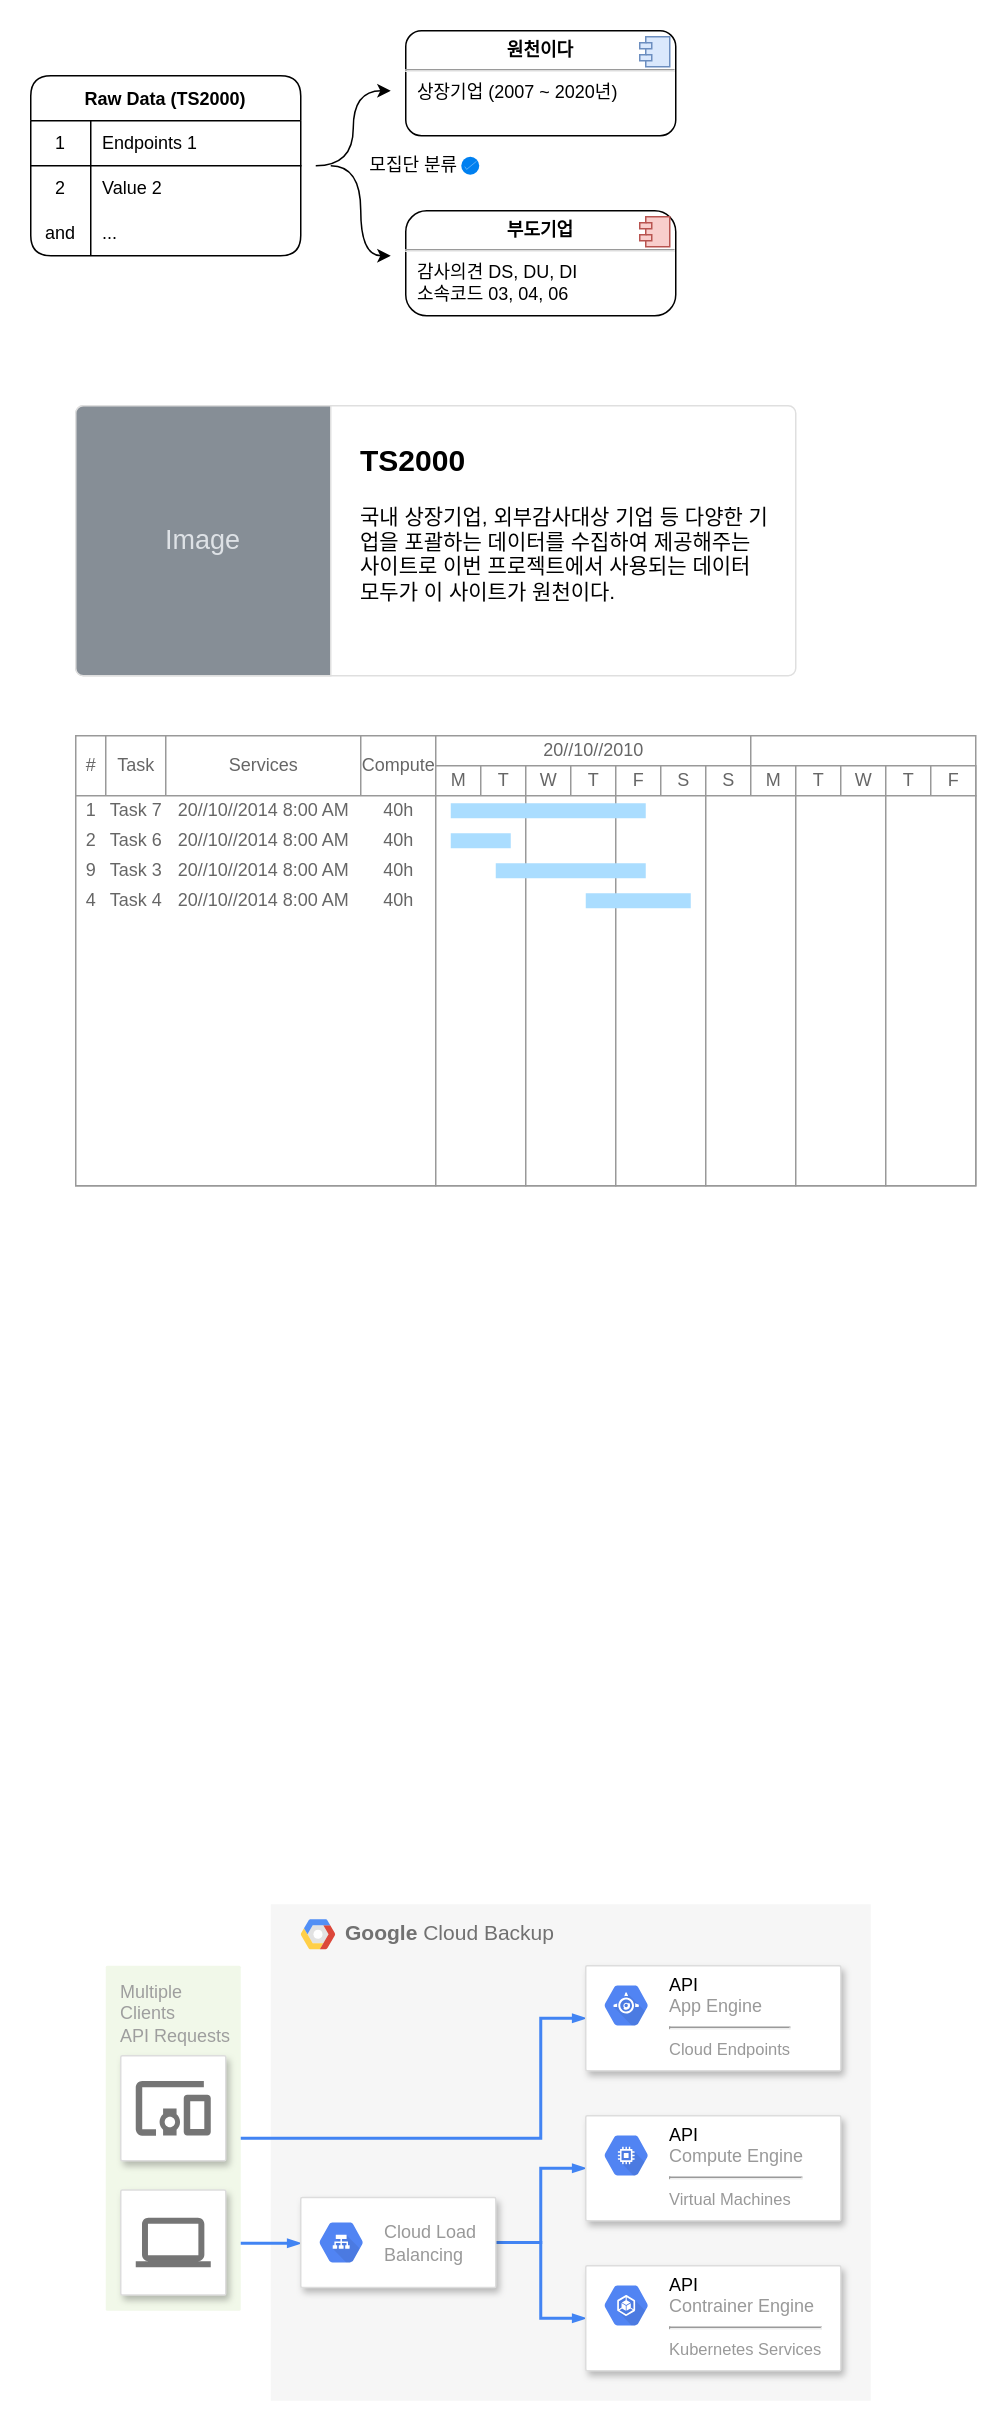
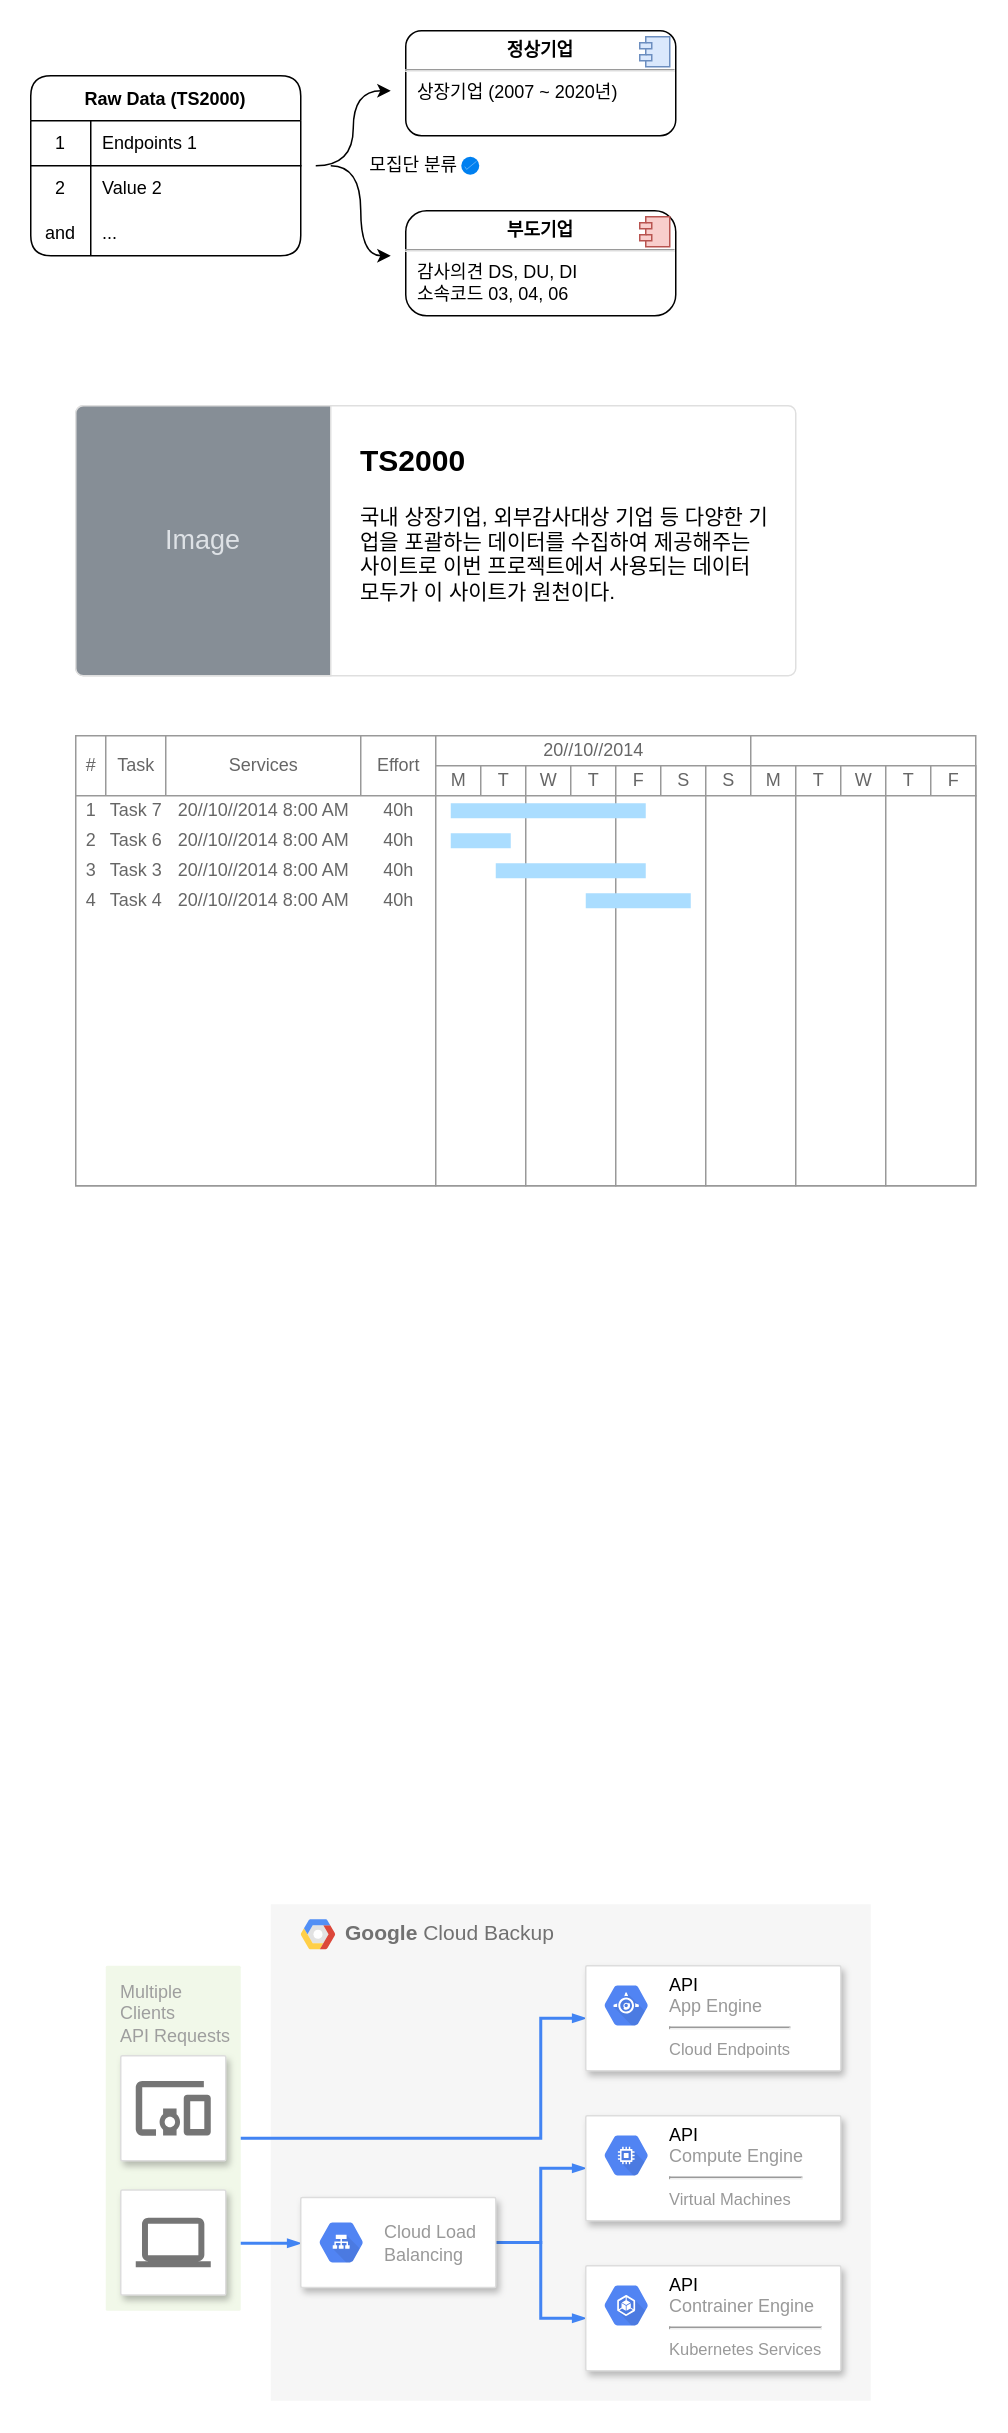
(514, 31) -> (514, 31)
(594, 751) -> (594, 751)
(399, 766) -> (399, 766)
(92, 871) -> (92, 871)
